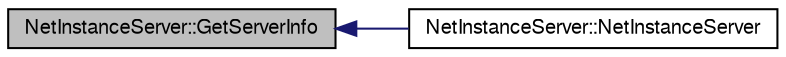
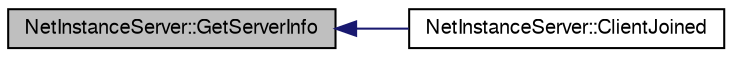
(593, 29) -> (567, 29)
